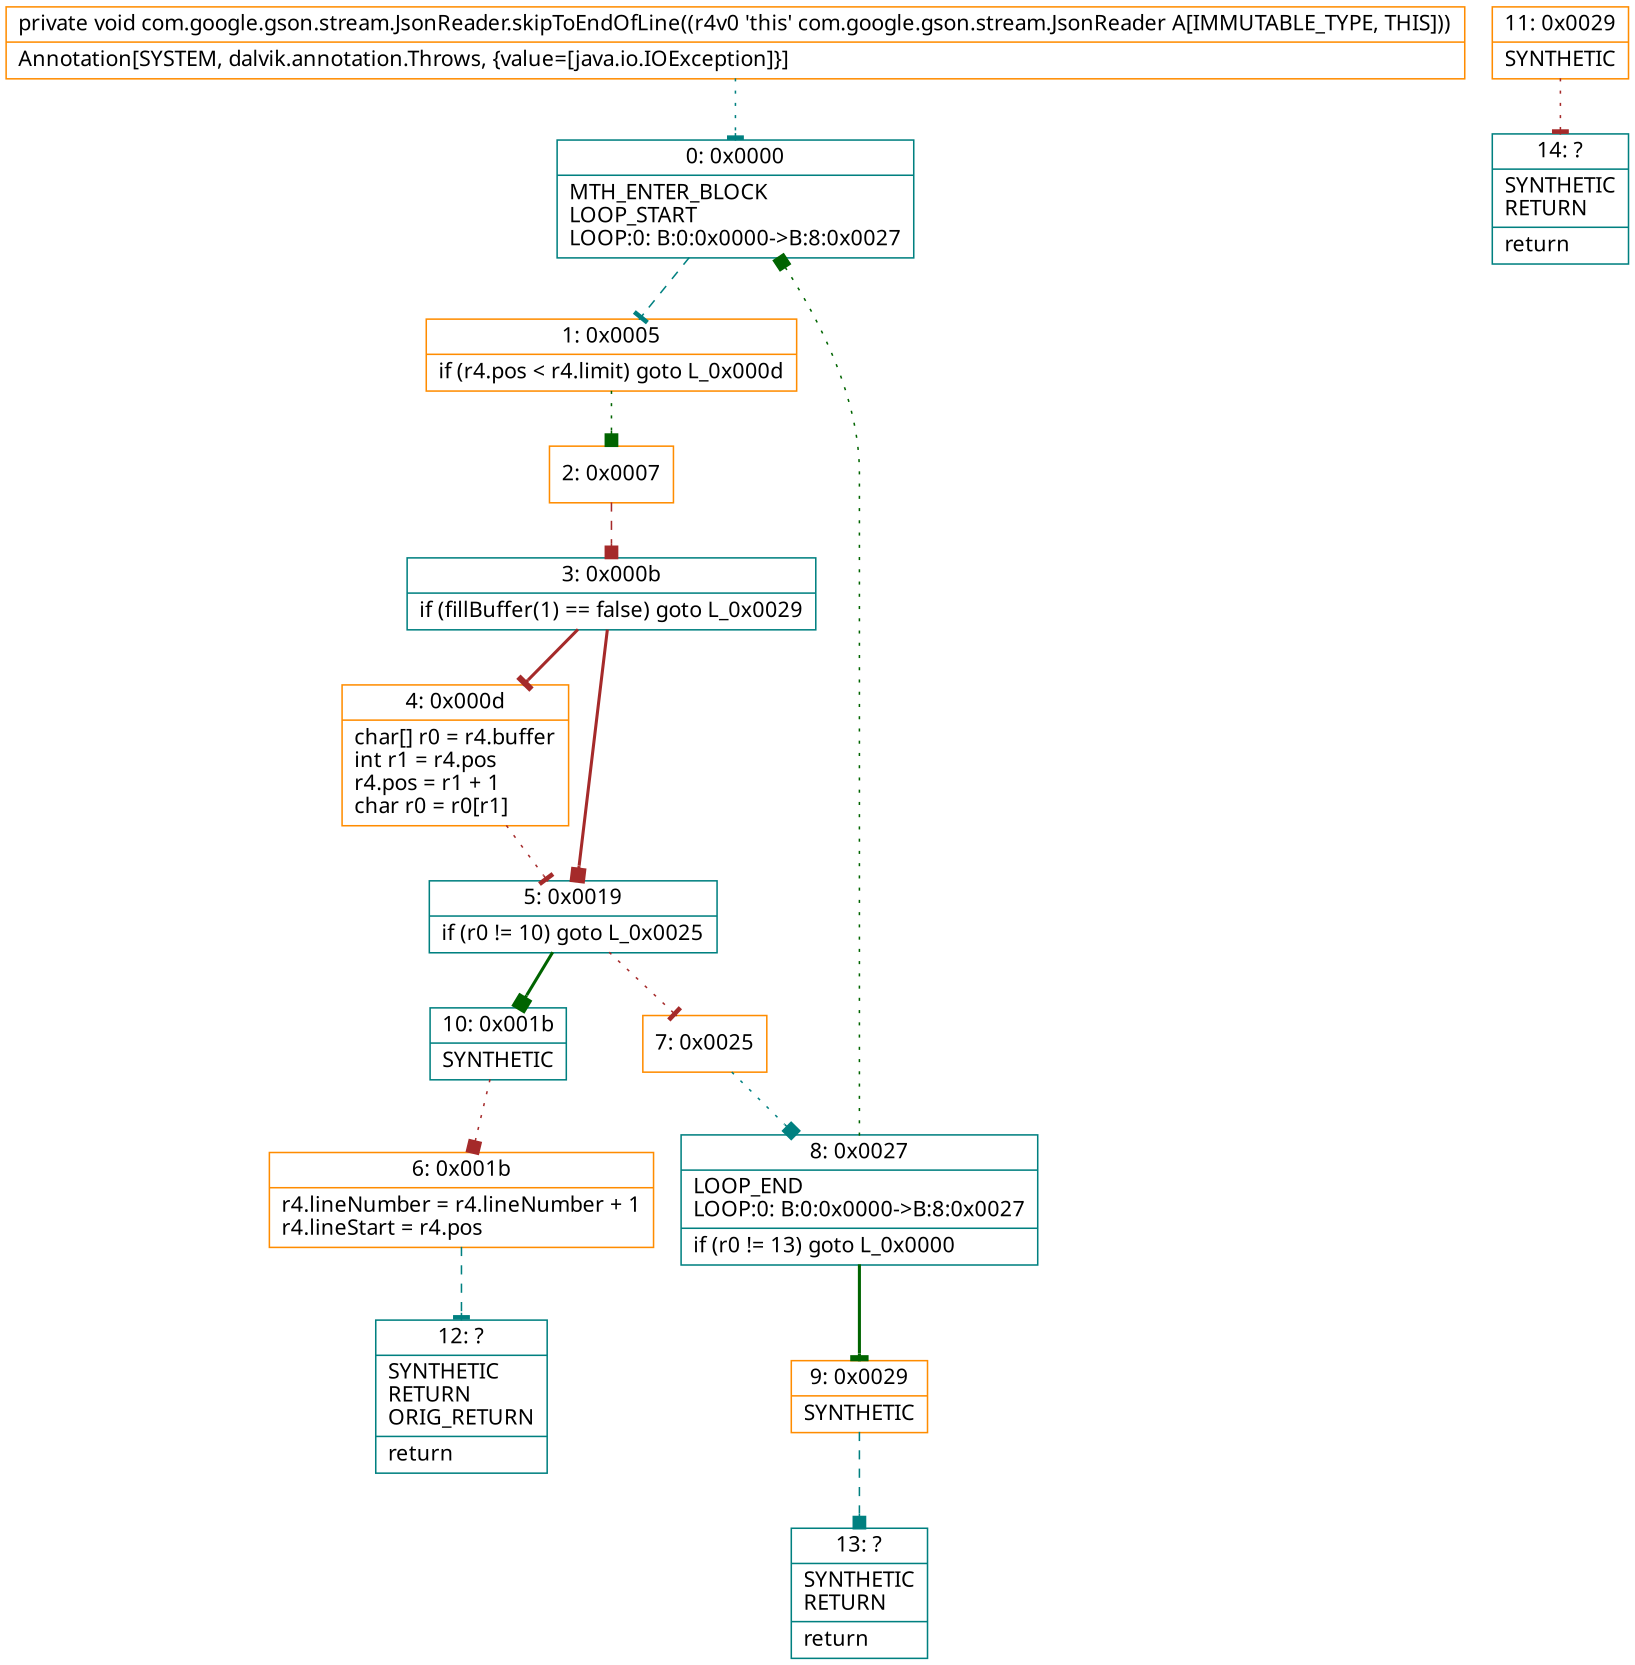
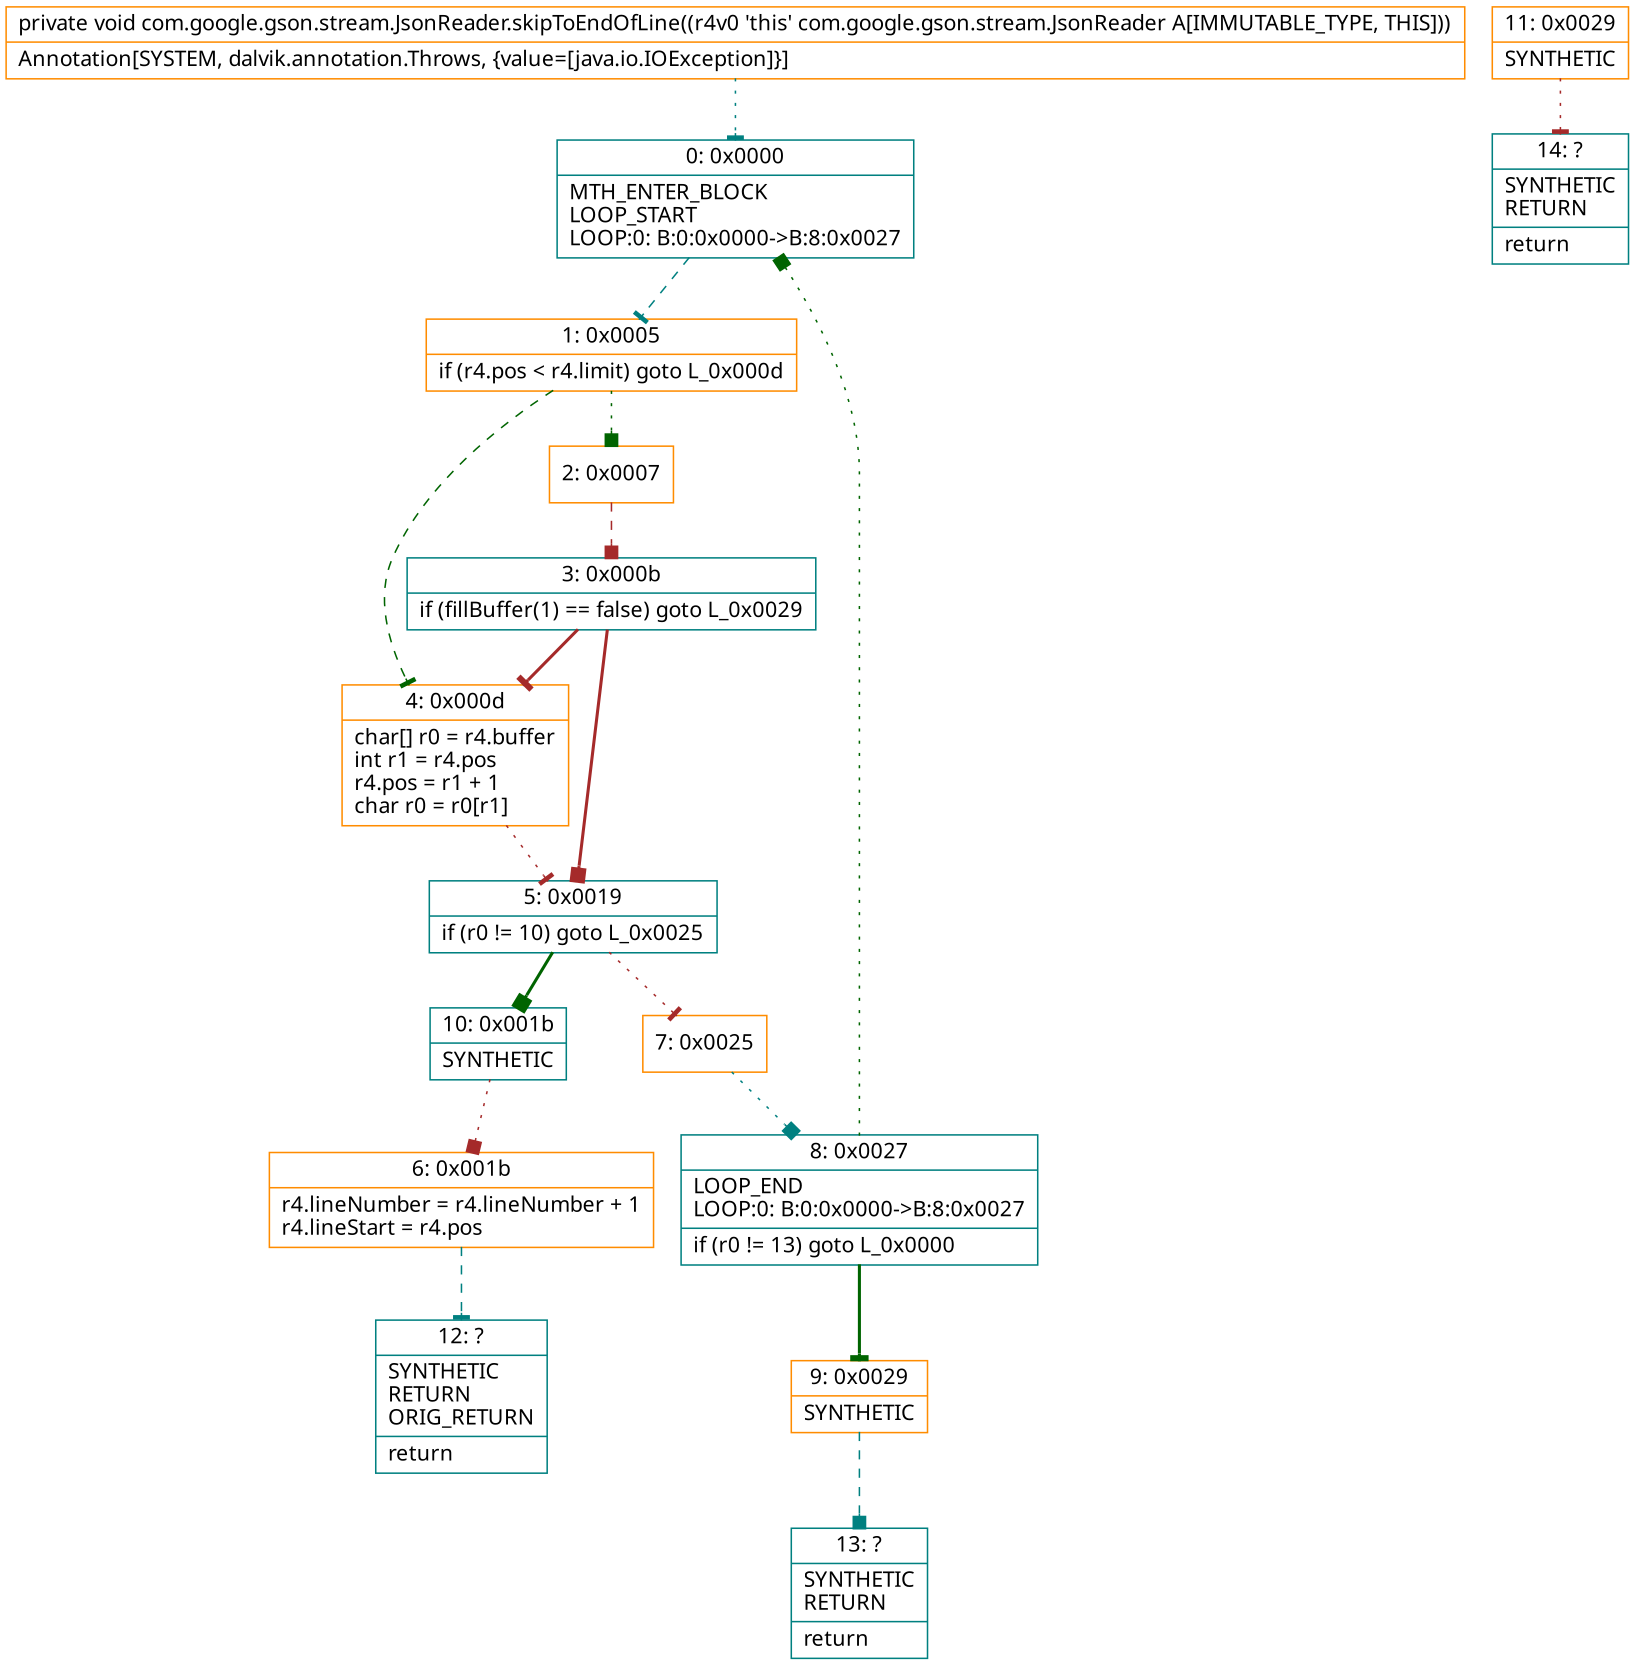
none -> (420, 510)
